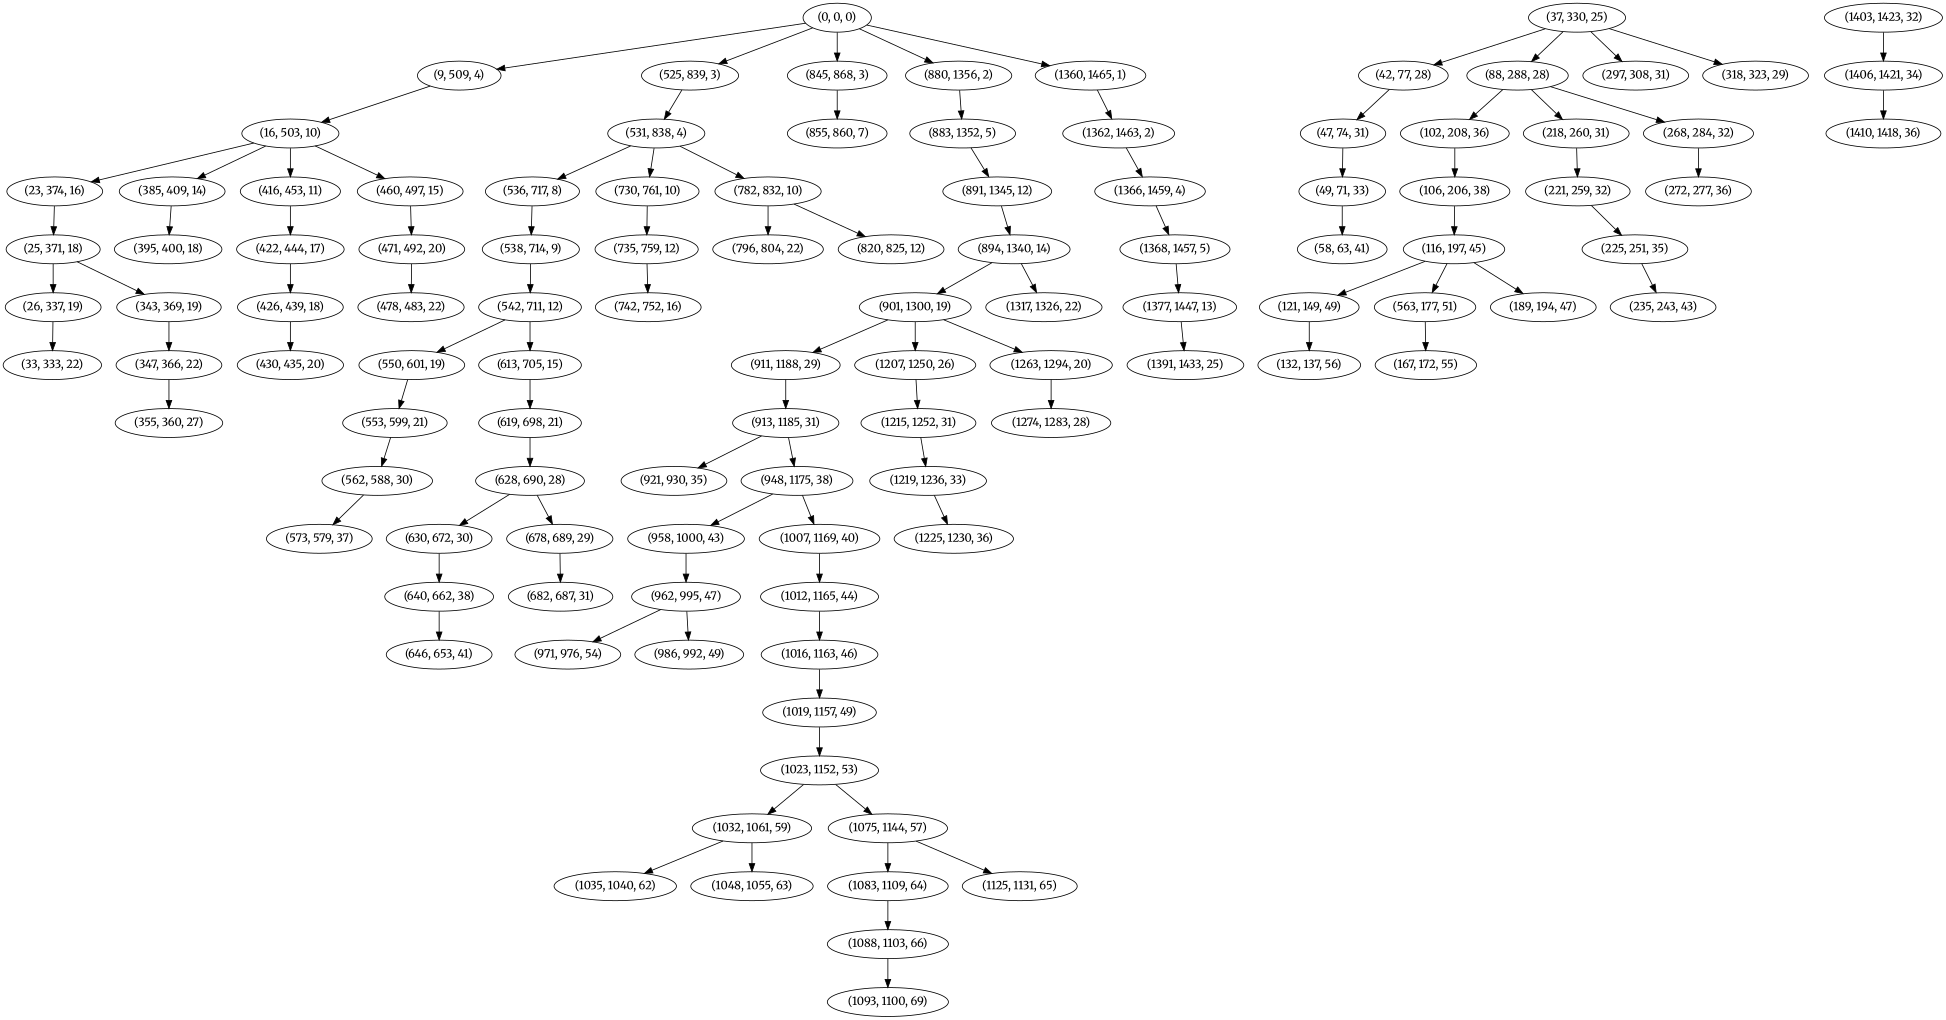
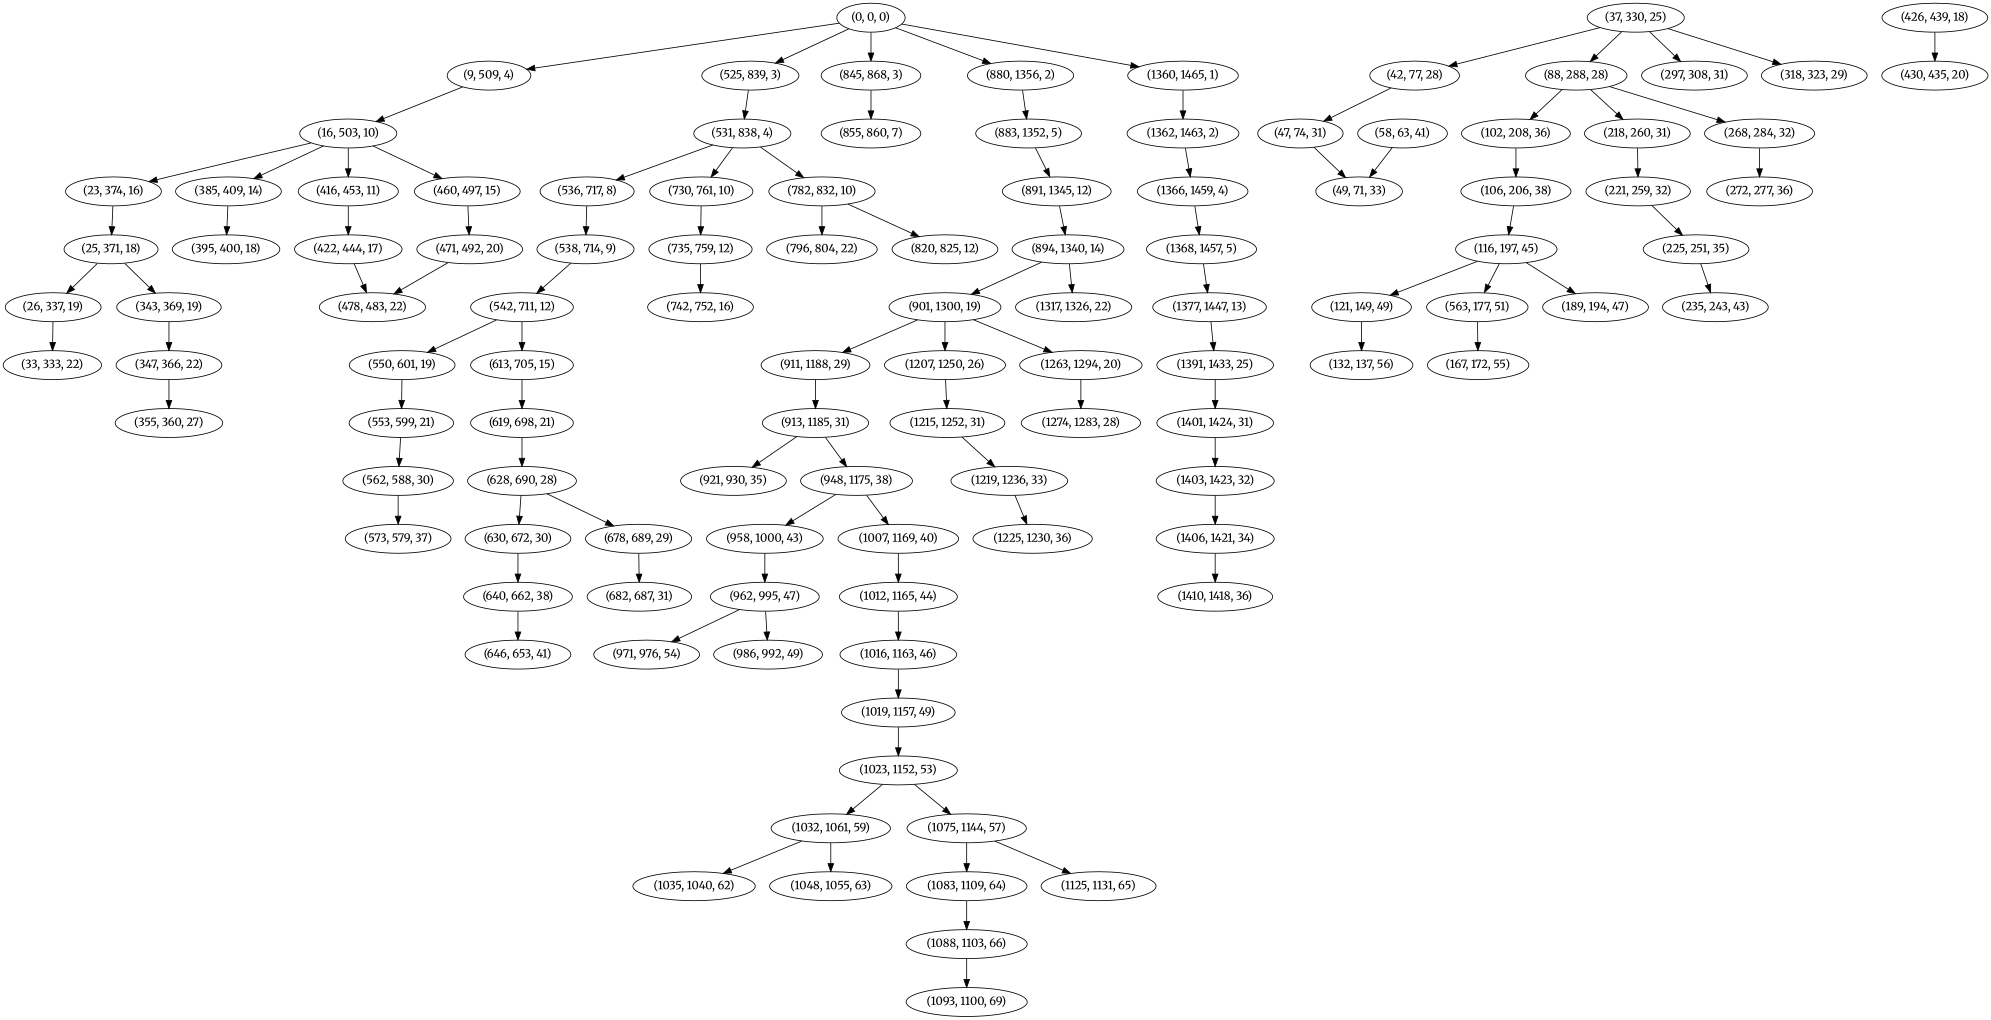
(1342, 216) -> (1383, 159)
(290, 274) -> (359, 274)
none -> (1215, 423)
